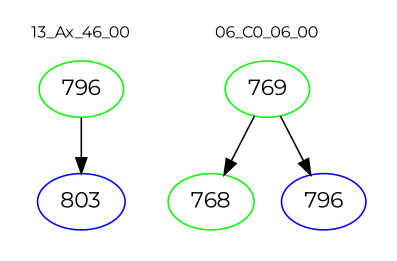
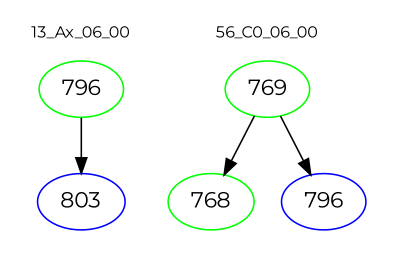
(81, 34) -> (81, 34)
(267, 34) -> (267, 34)
